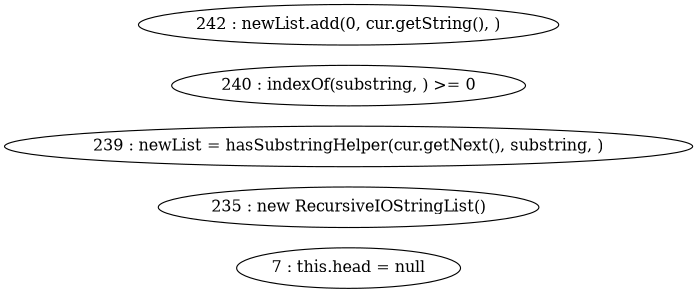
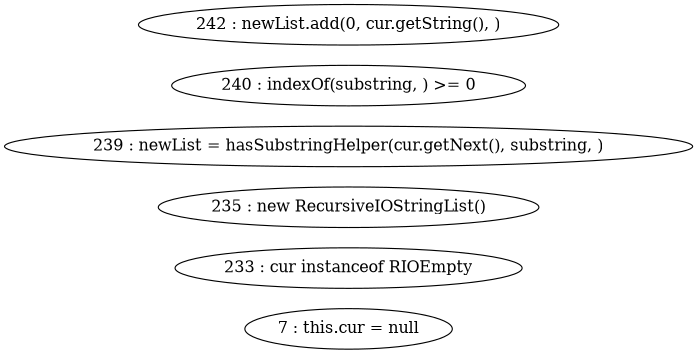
none -> (349, 268)
(349, 268) -> (349, 329)
